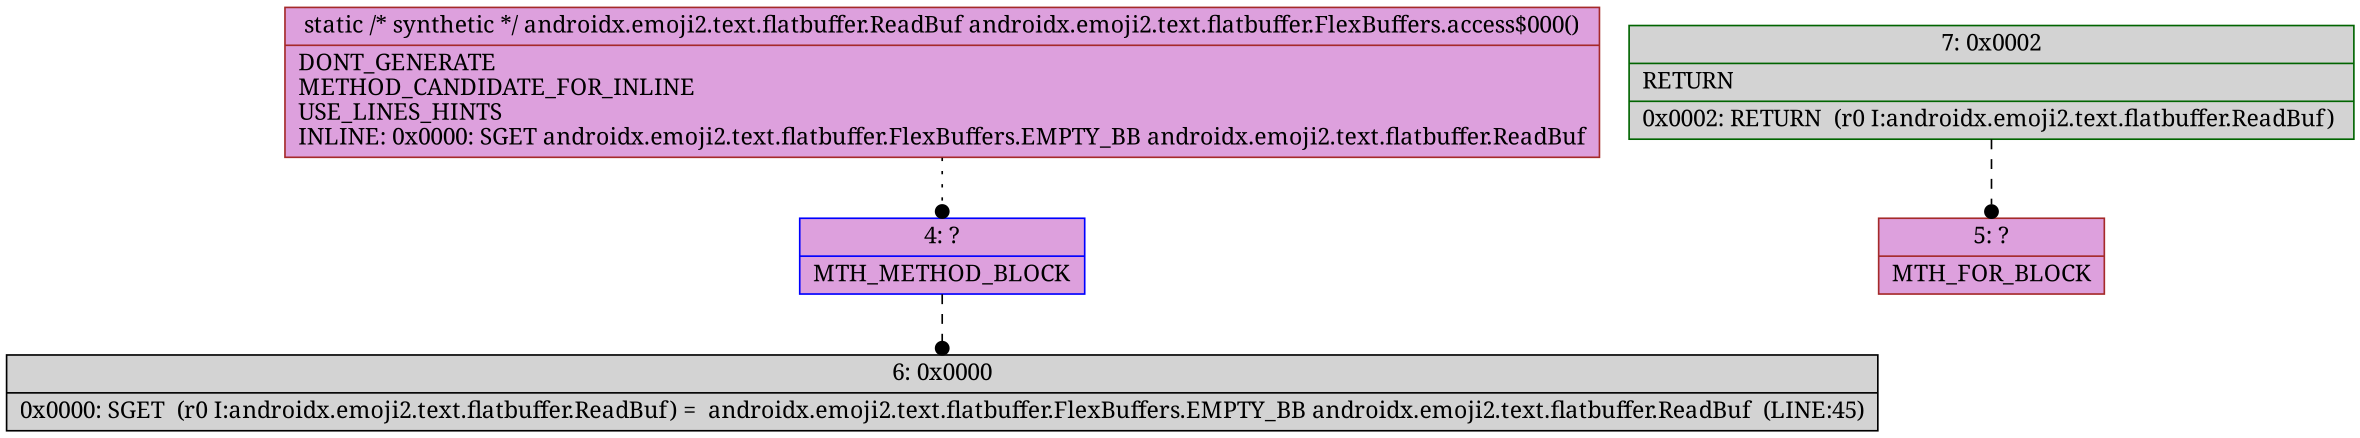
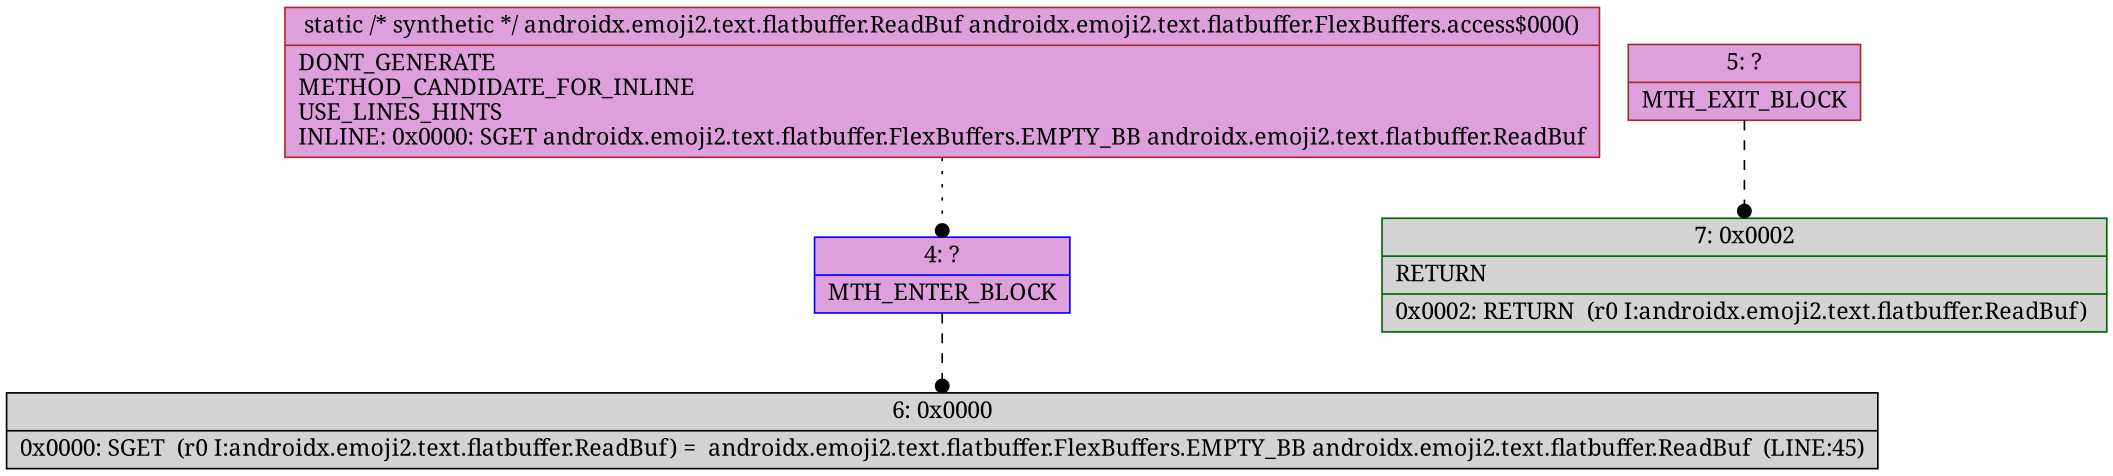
(1991, 172) -> (1744, 162)
(942, 274) -> (942, 293)
(1991, 274) -> (1744, 100)
